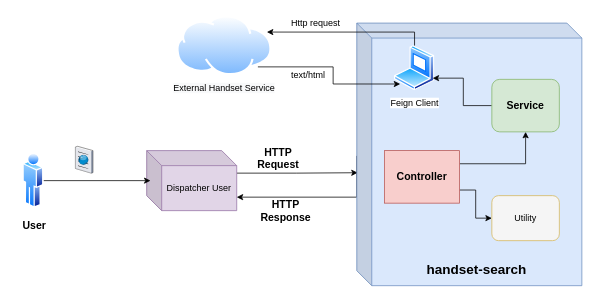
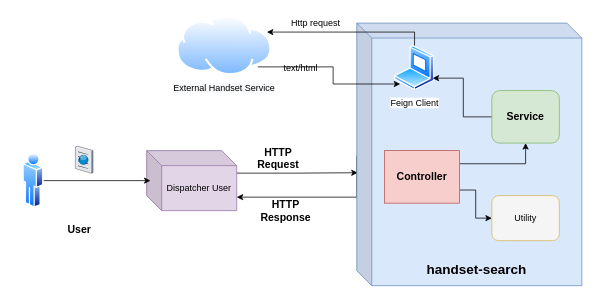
(308, 75) -> (300, 68)
(525, 105) -> (525, 117)
(34, 225) -> (79, 229)
